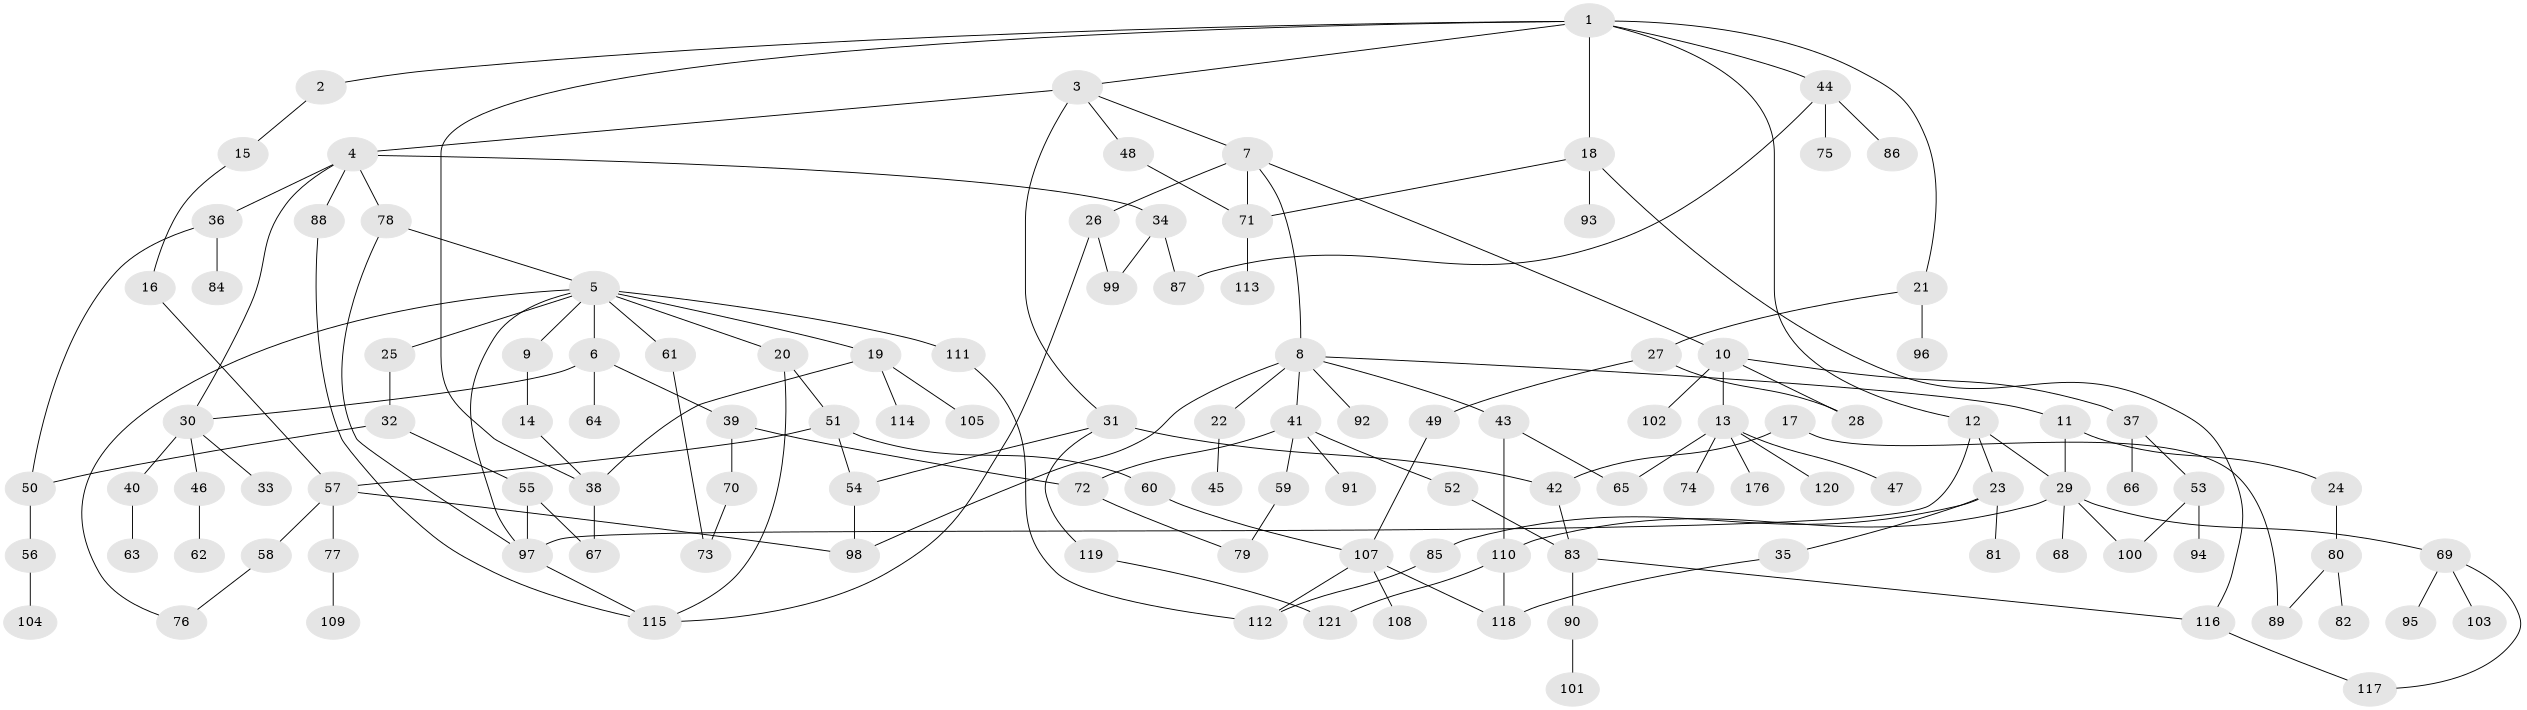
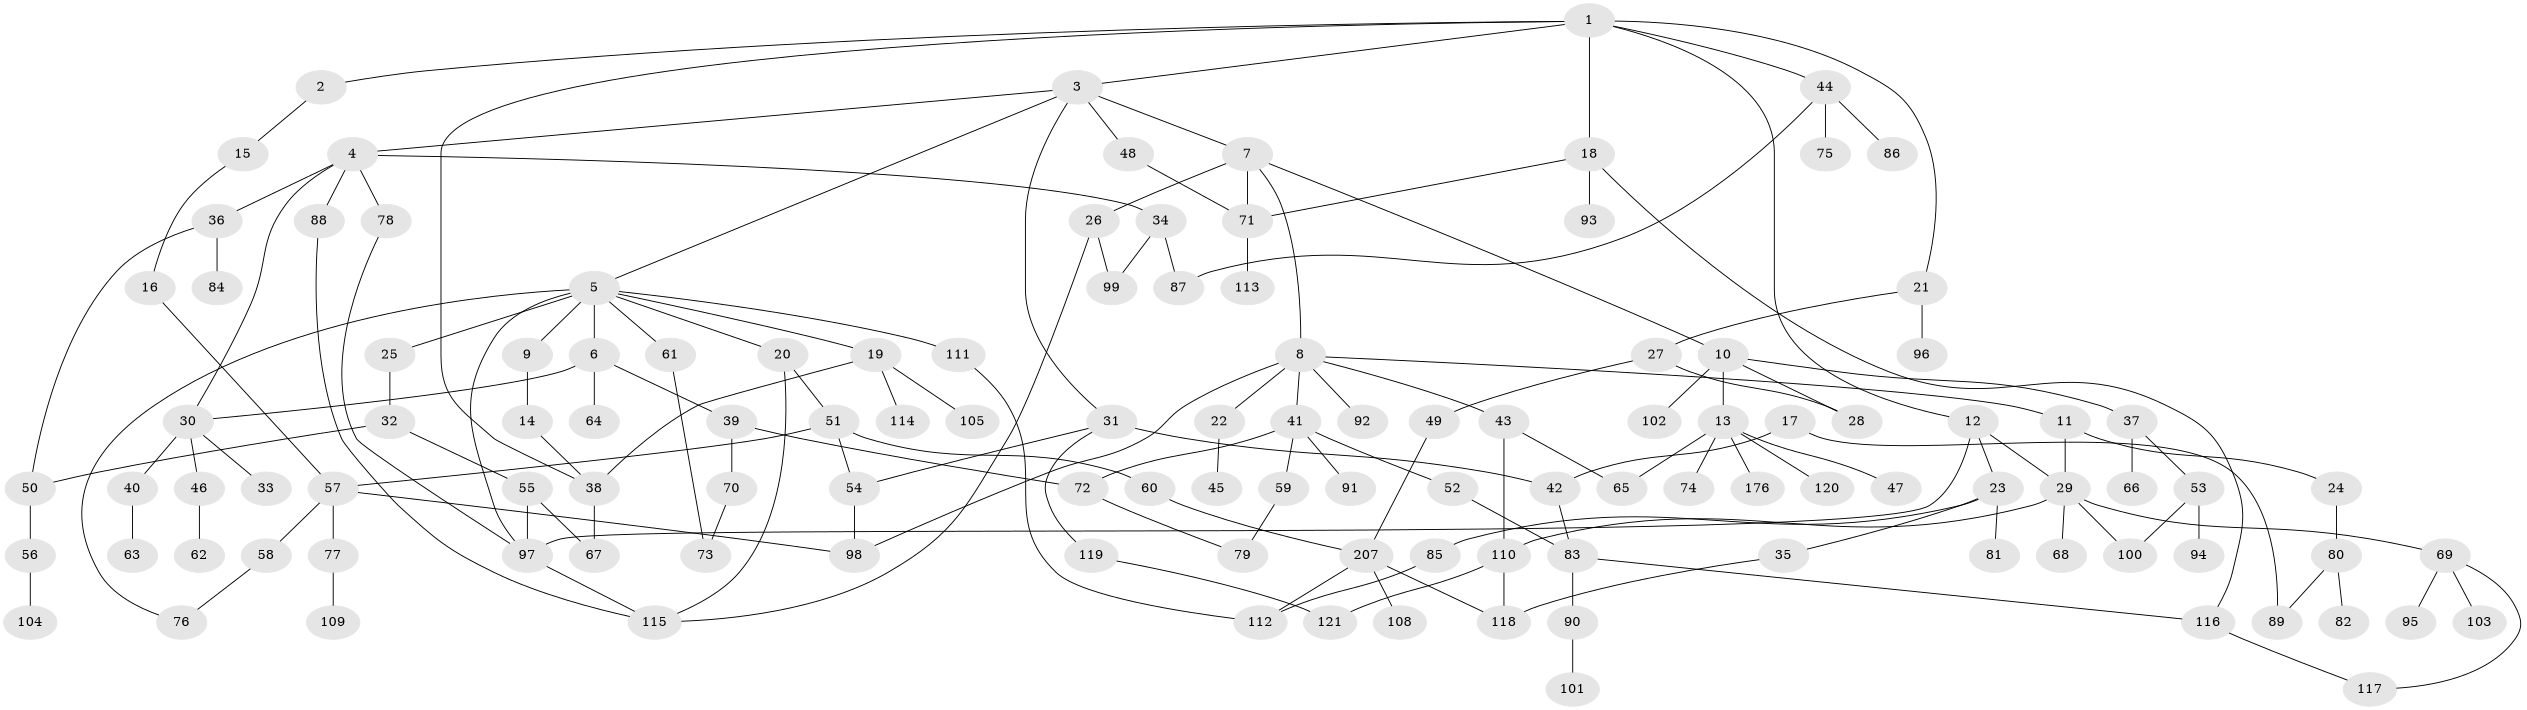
(490, 255) -> (836, 188)
(1366, 556) -> (1366, 556)
